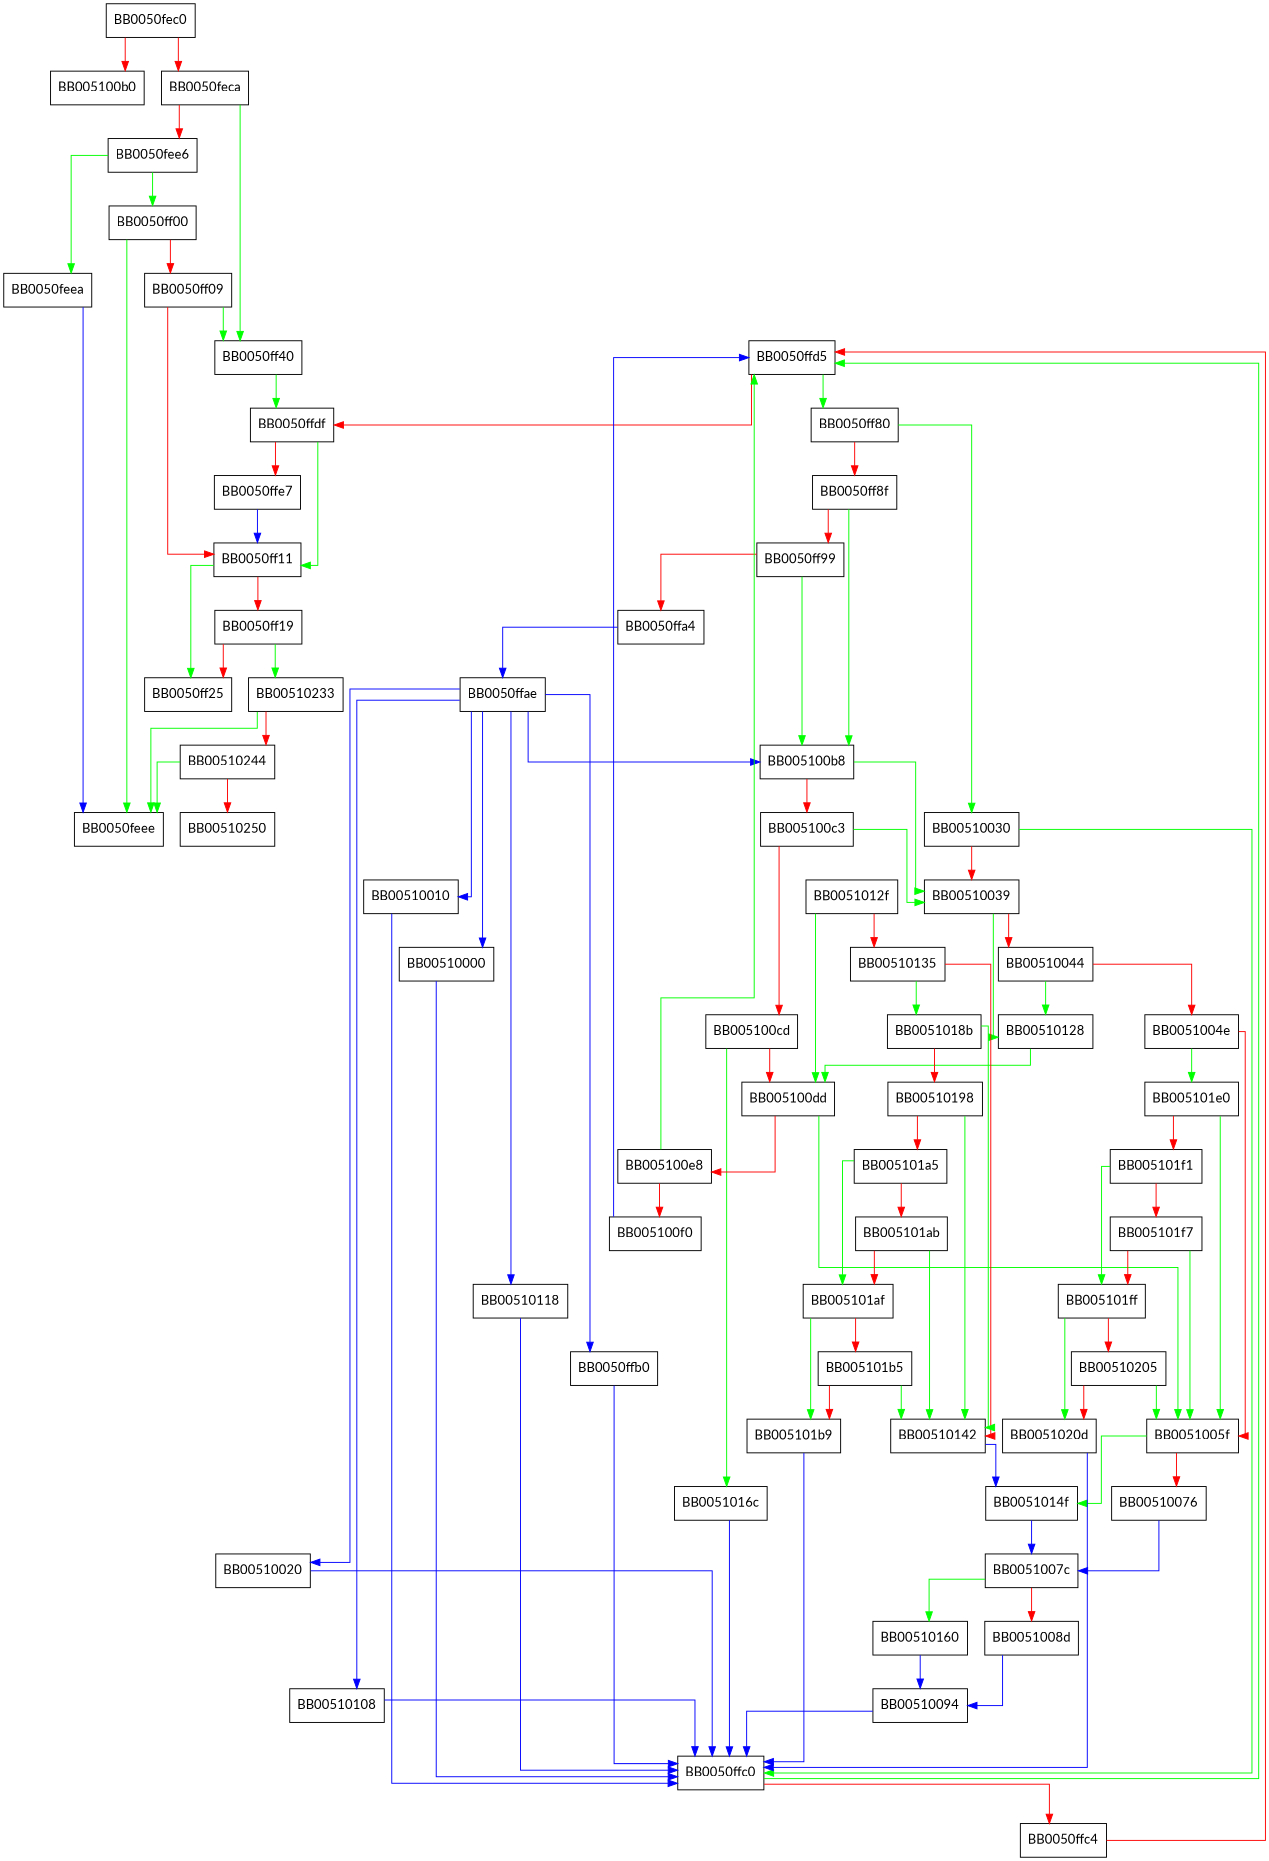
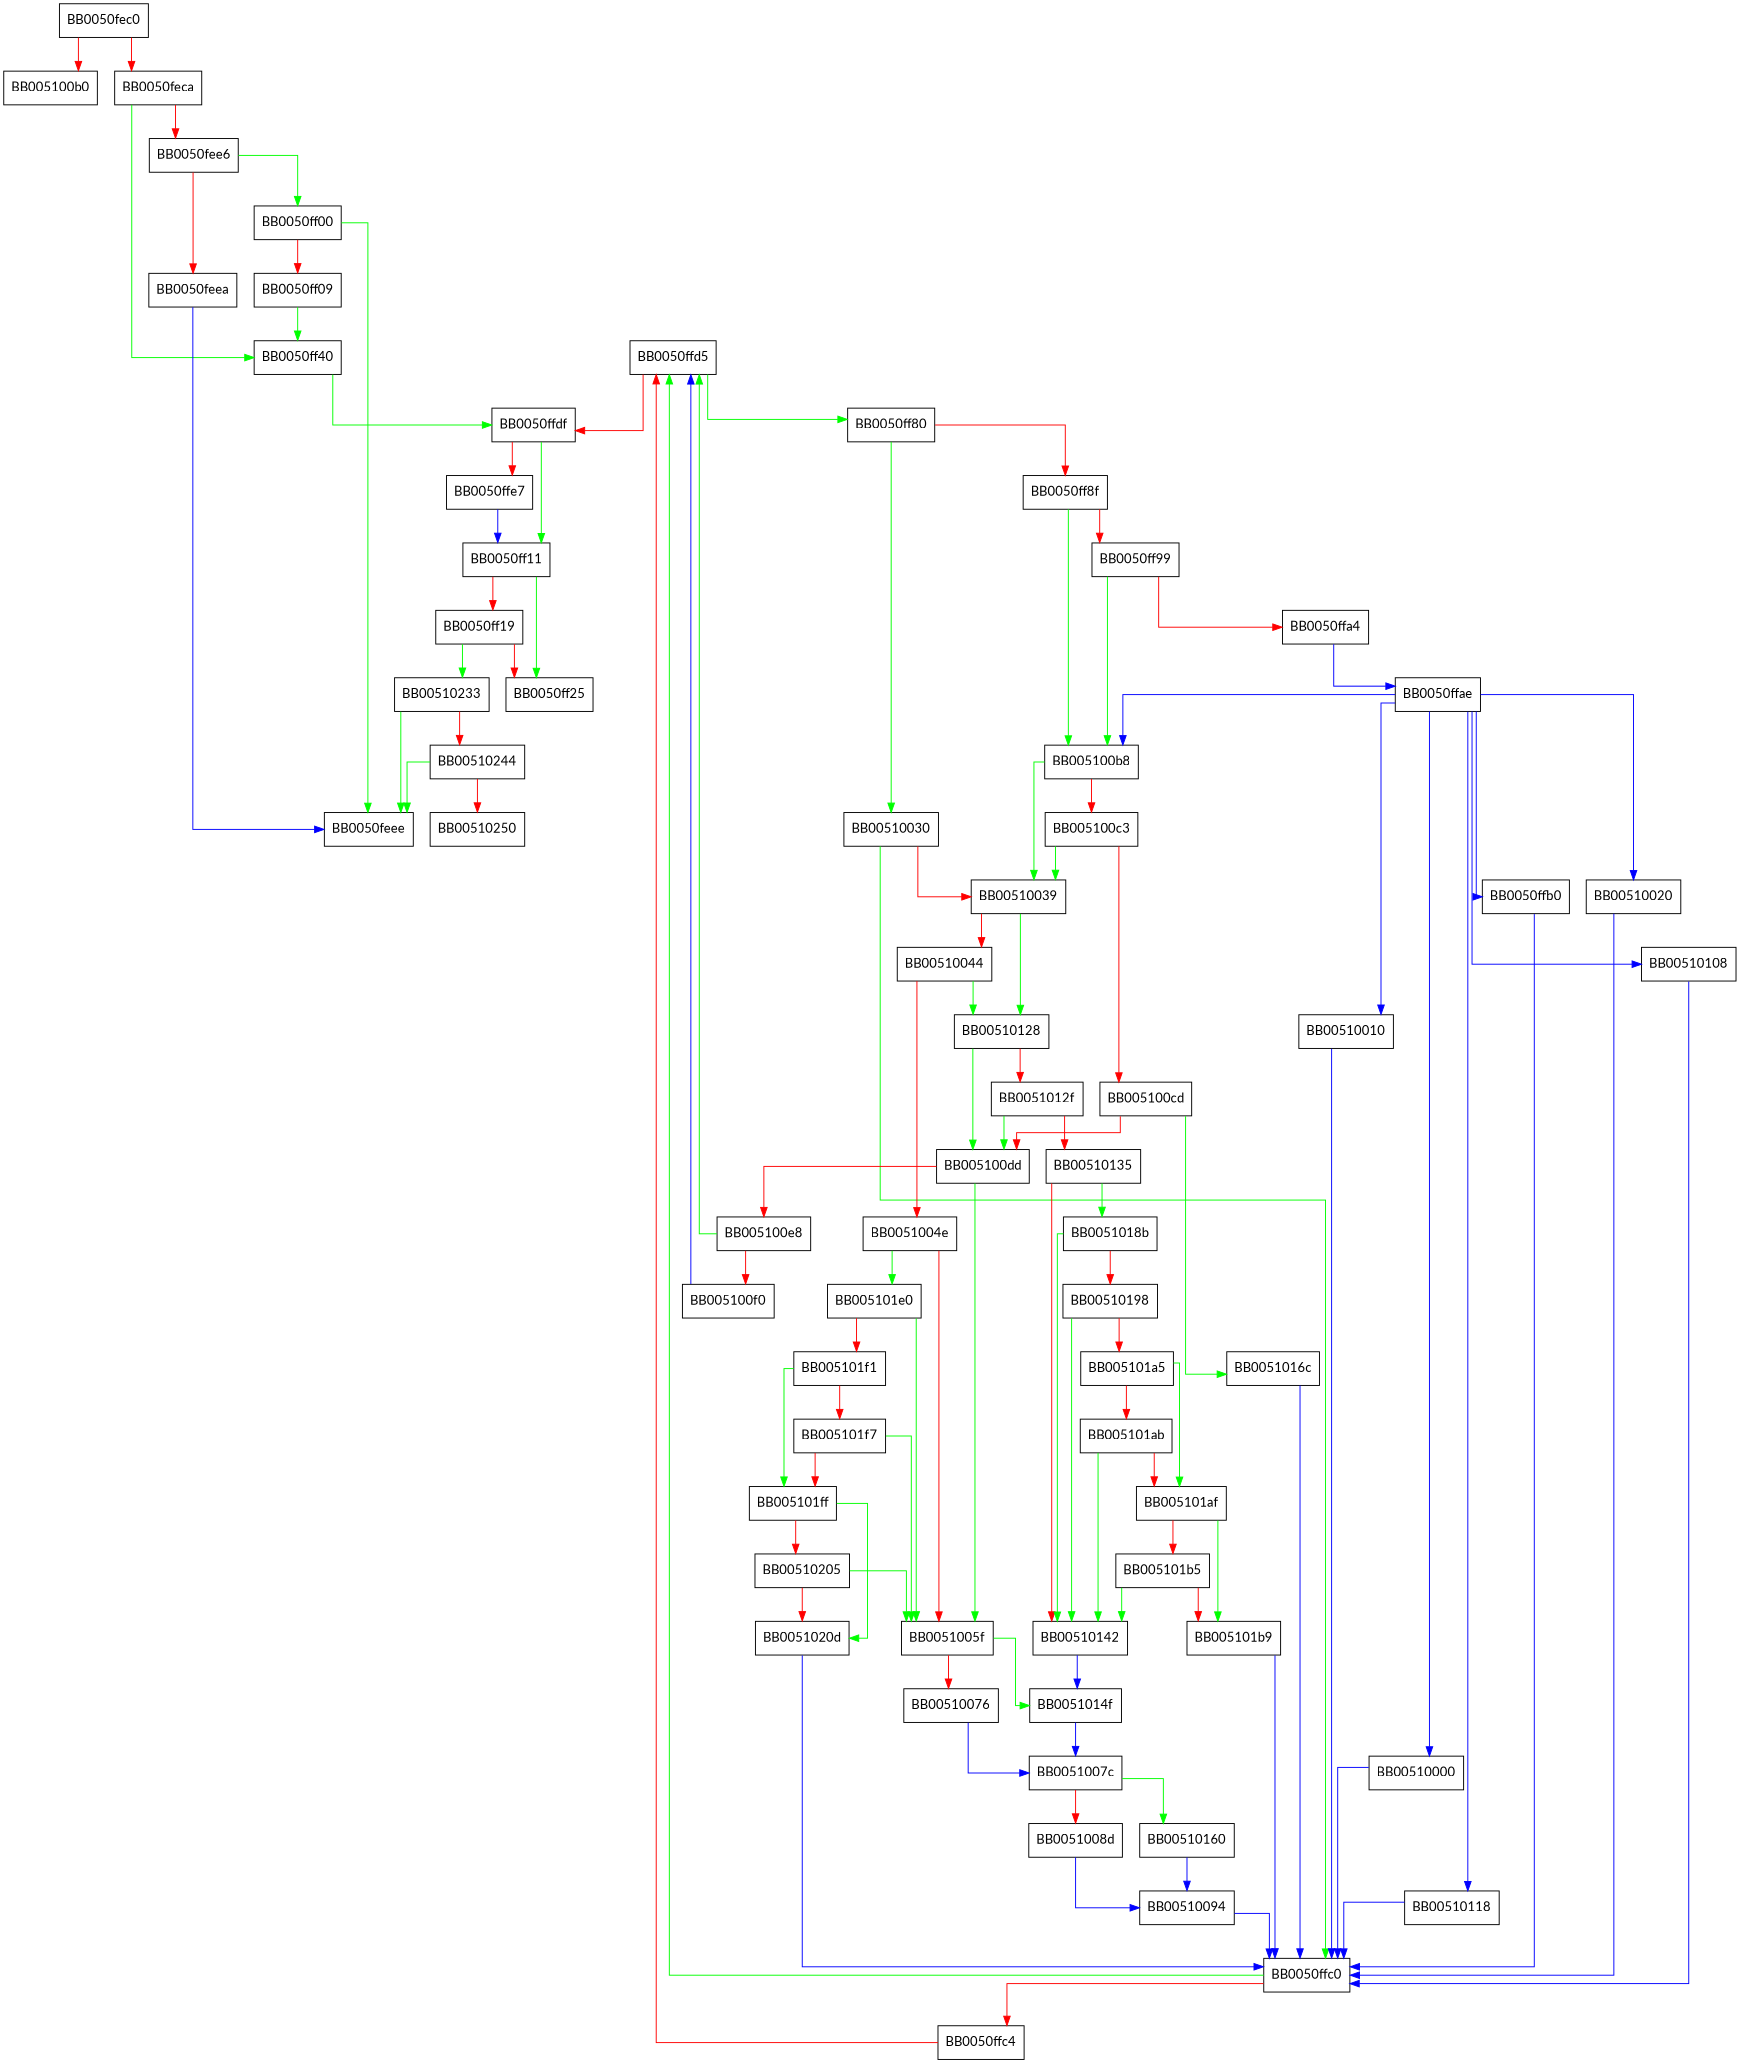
(71, 191) -> (193, 218)
(168, 449) -> none
none -> (1020, 1061)
